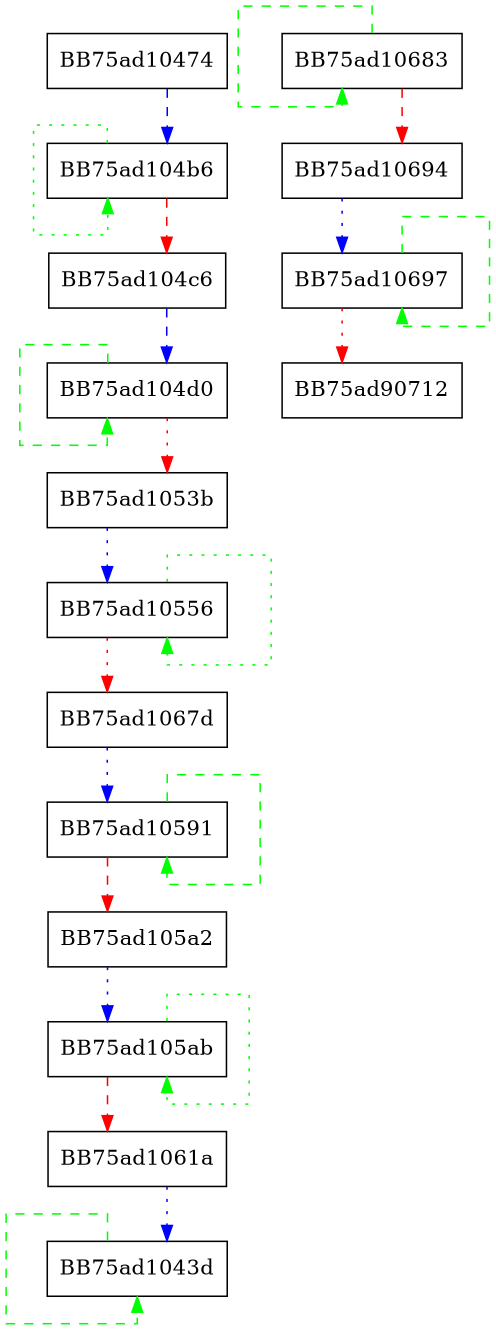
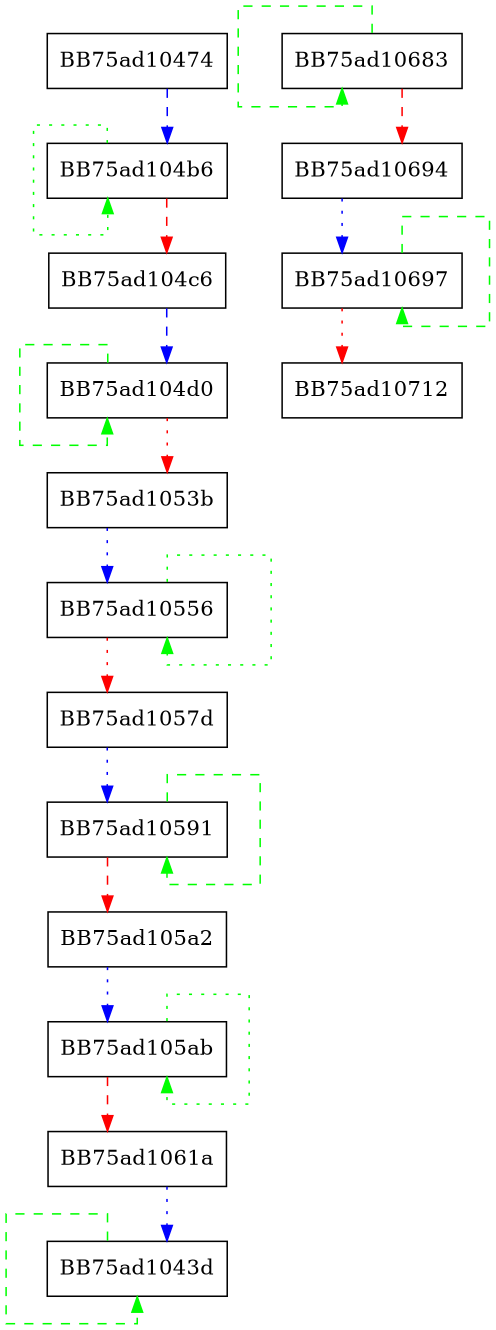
(372, 390) -> (372, 390)
(137, 720) -> (137, 720)
